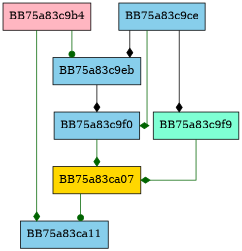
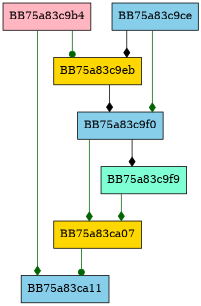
(179, 67) -> (132, 148)
(97, 71) -> (98, 71)
